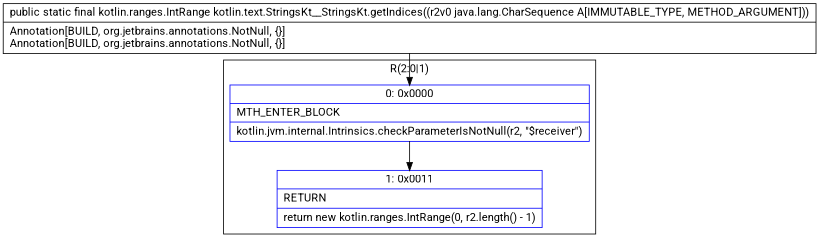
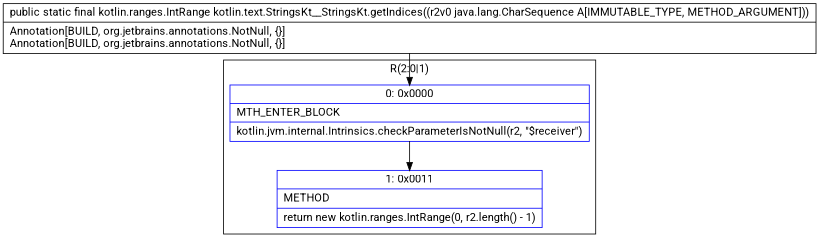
(305, 198) -> (307, 198)
